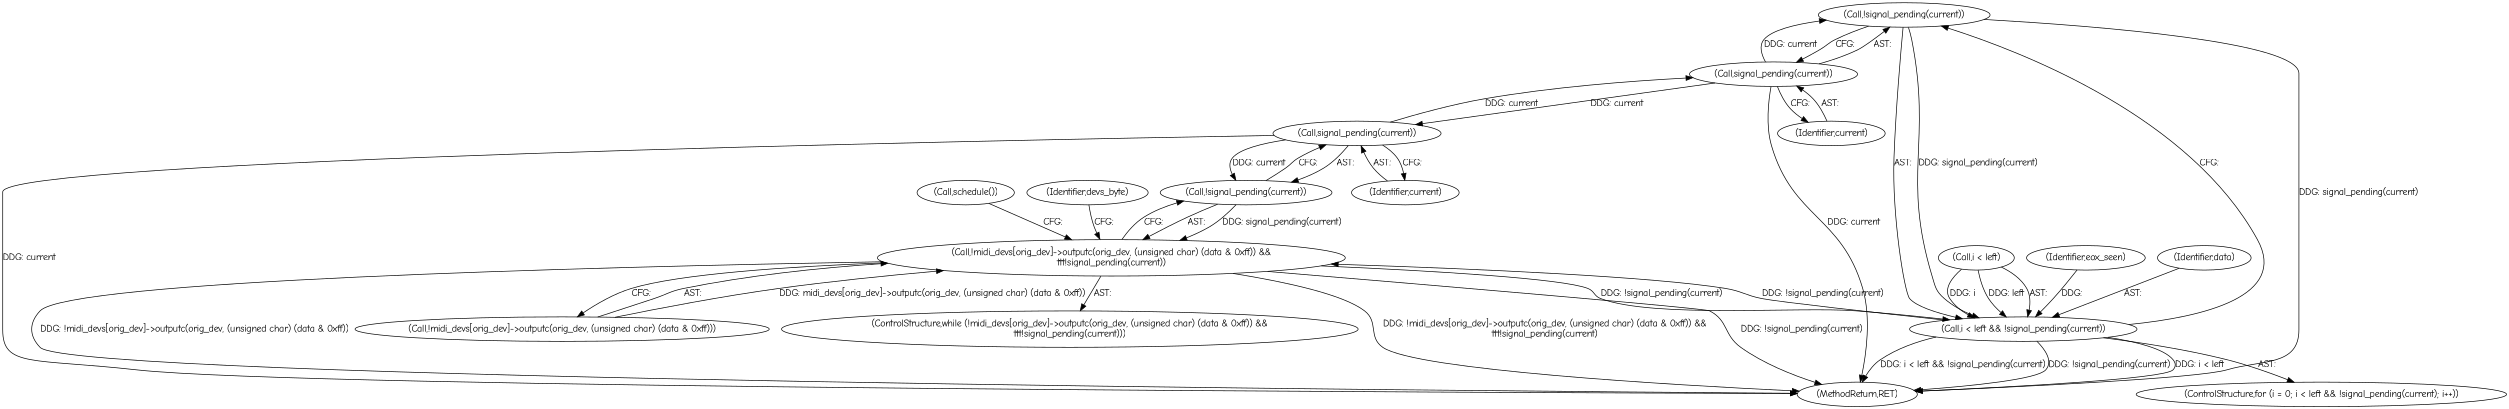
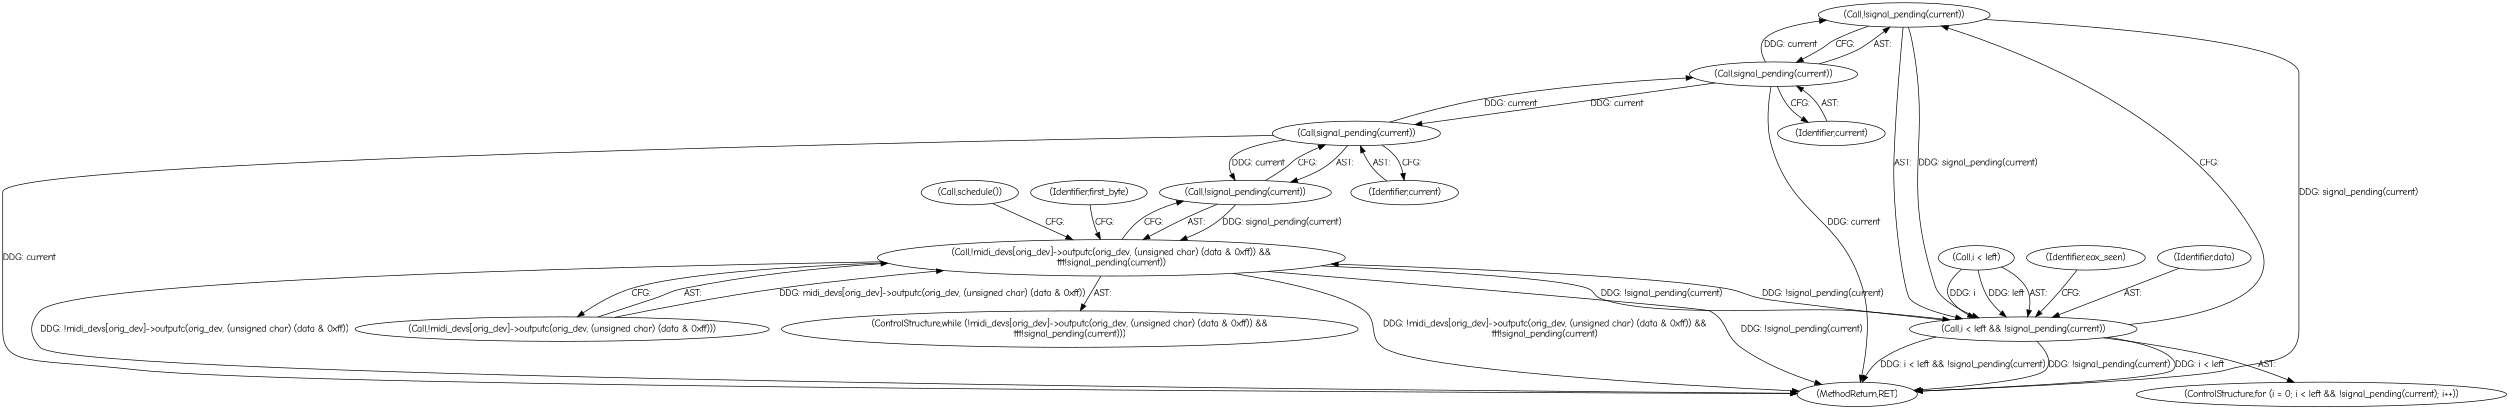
(1088, 193) -> (1089, 193)
(2073, 293) -> (2073, 293)
